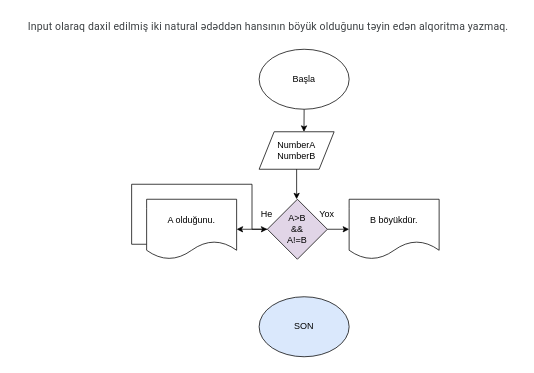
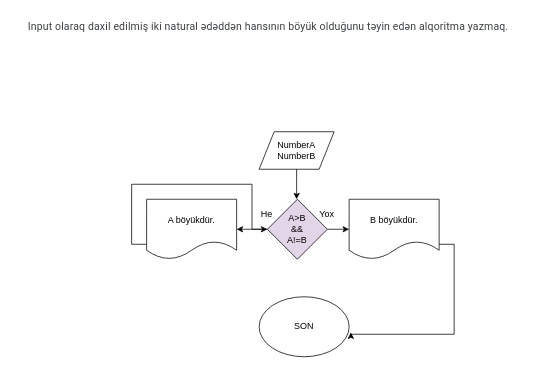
(304, 79) -> none
(304, 125) -> none
(192, 220) -> (192, 220)
(304, 327) -> (304, 327)
none -> (402, 334)
